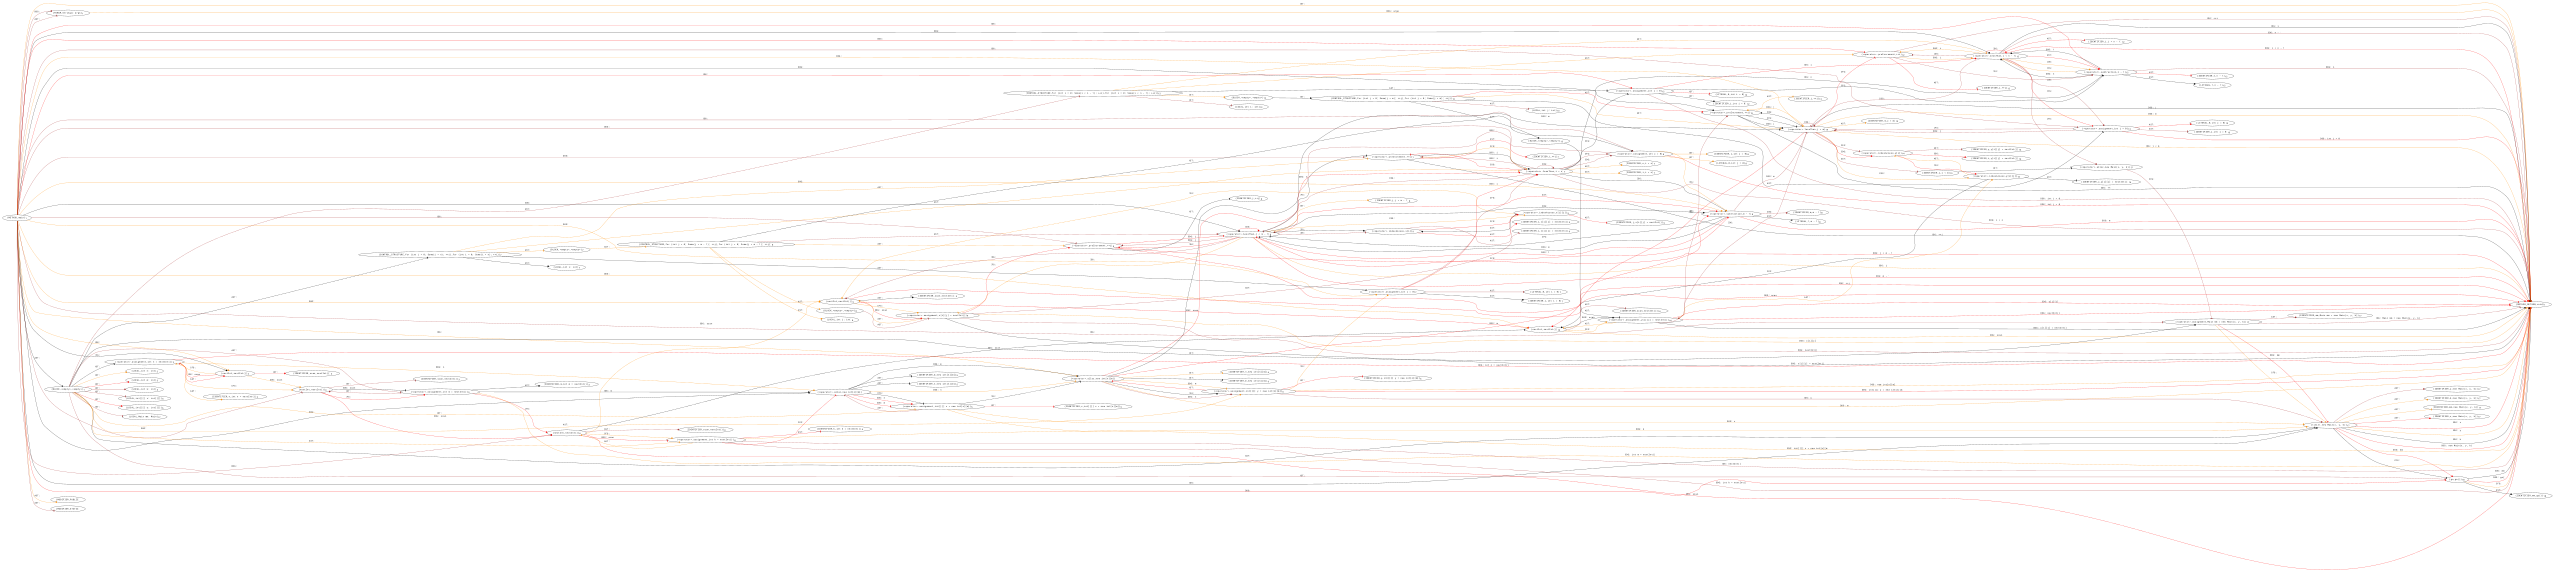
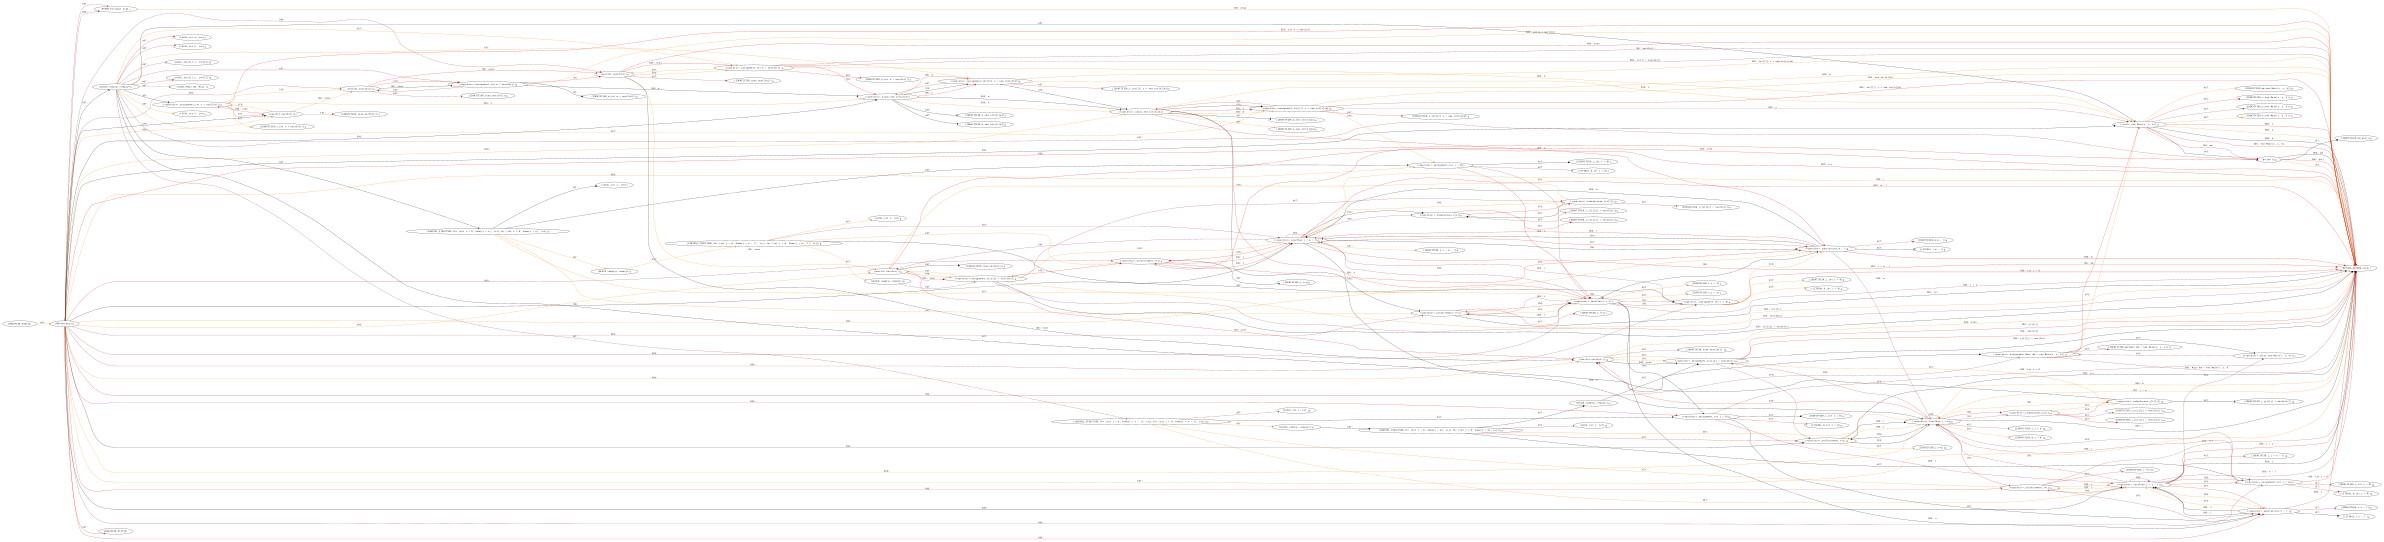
(1937, 154) -> (2089, 419)
(2014, 170) -> (2160, 341)
(1771, 212) -> (1880, 241)
(23, 371) -> (43, 324)
